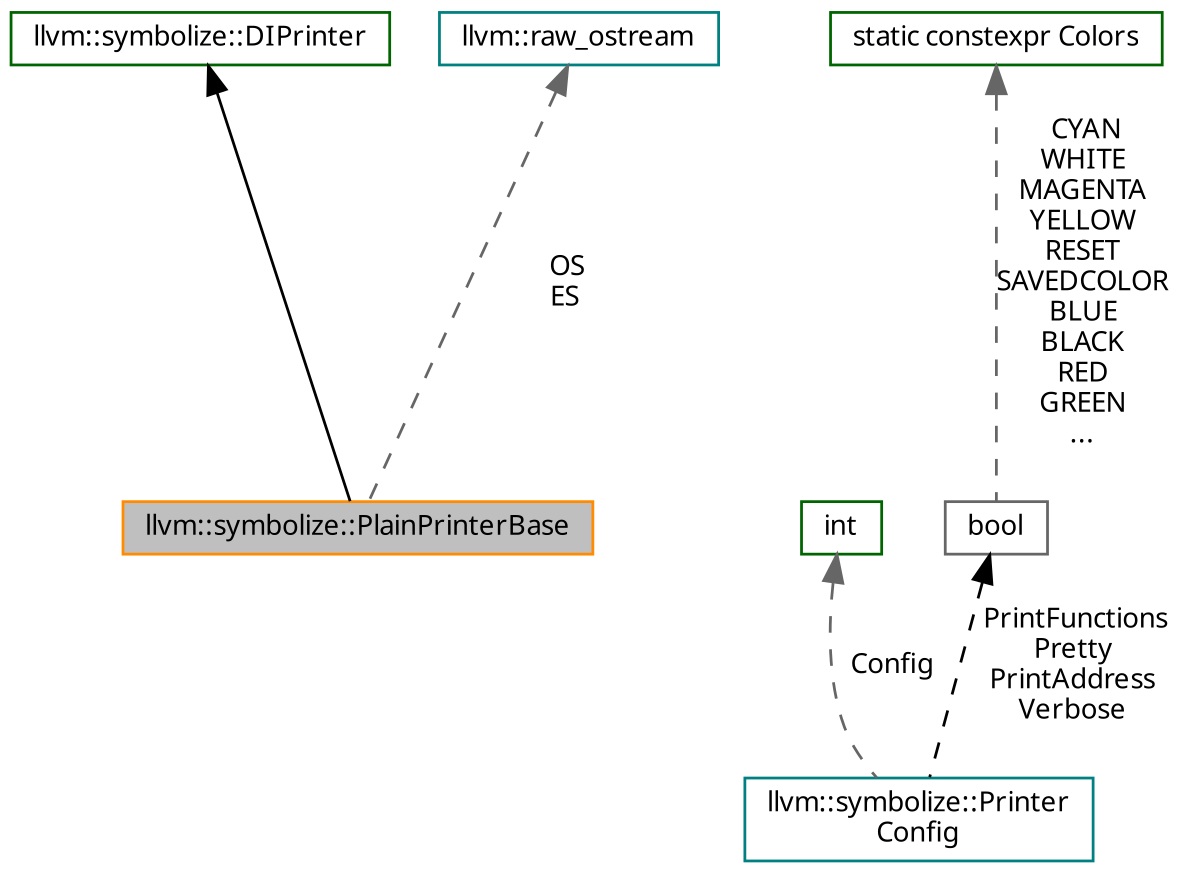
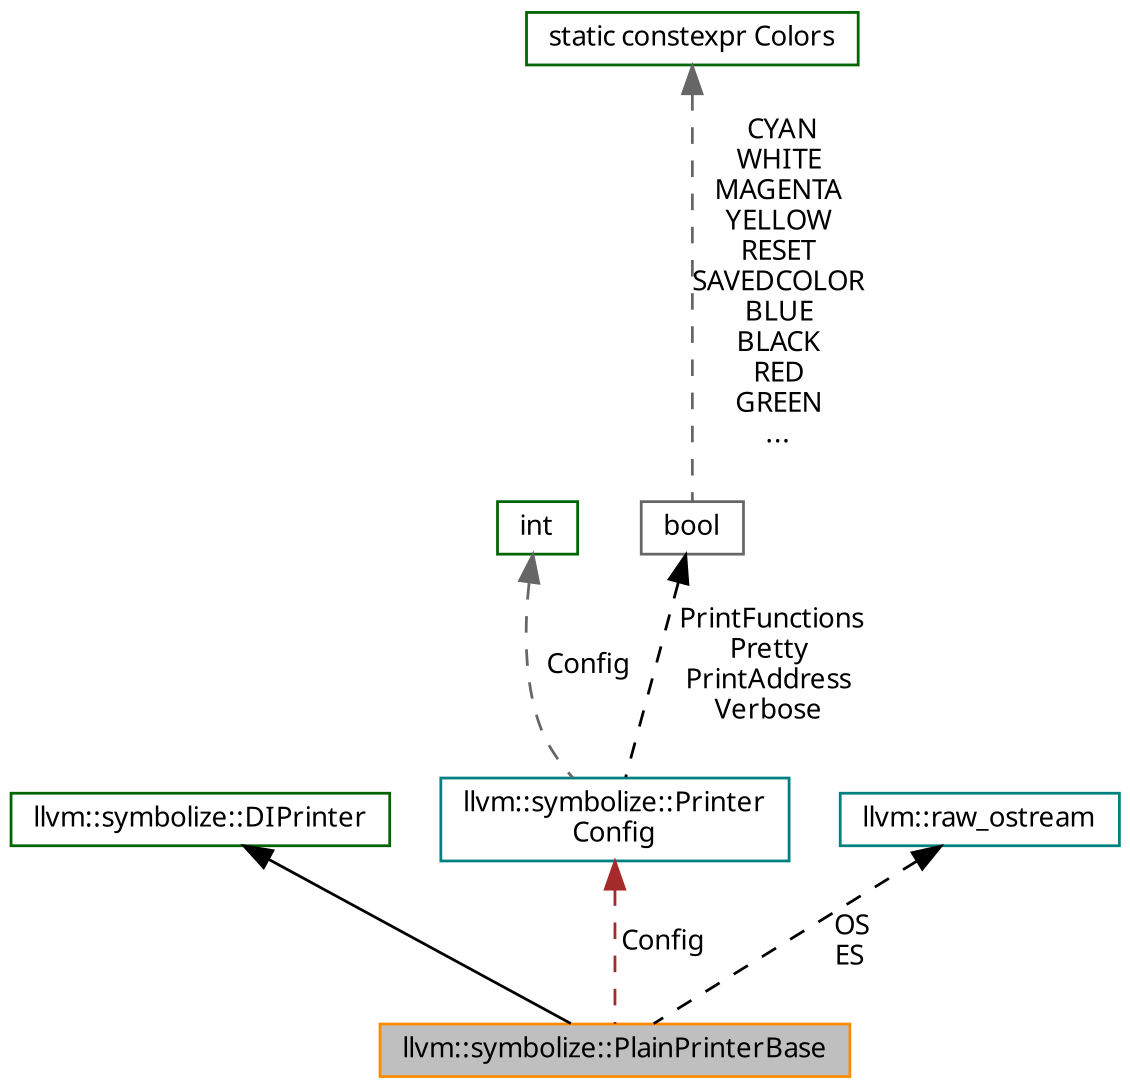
(463, 296) -> (785, 942)
none -> (615, 957)
